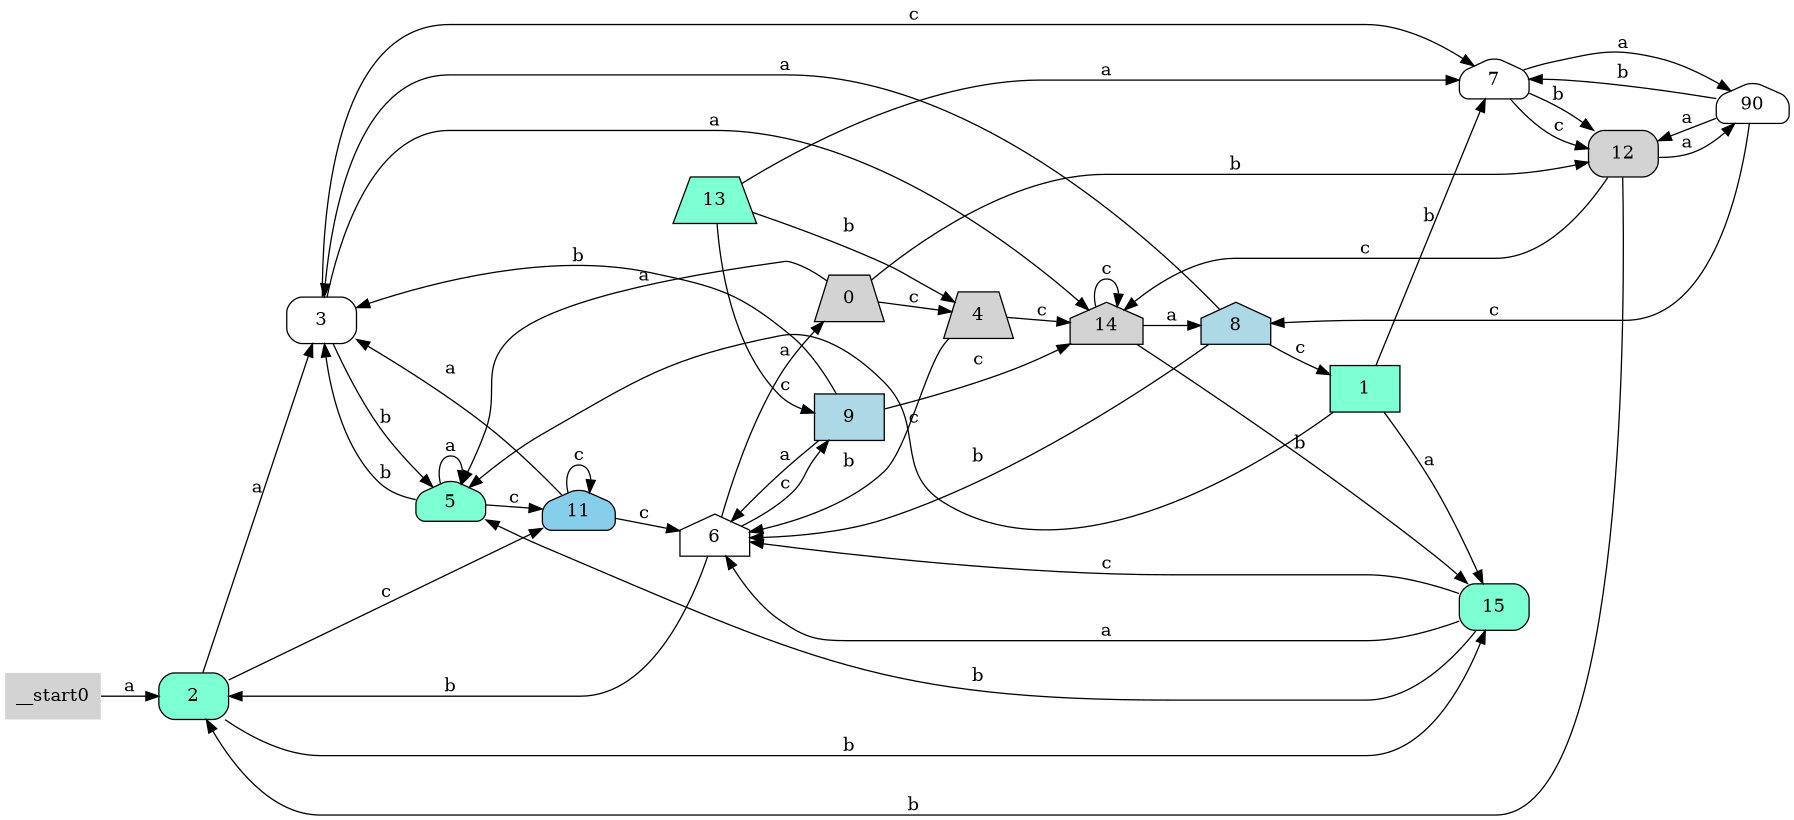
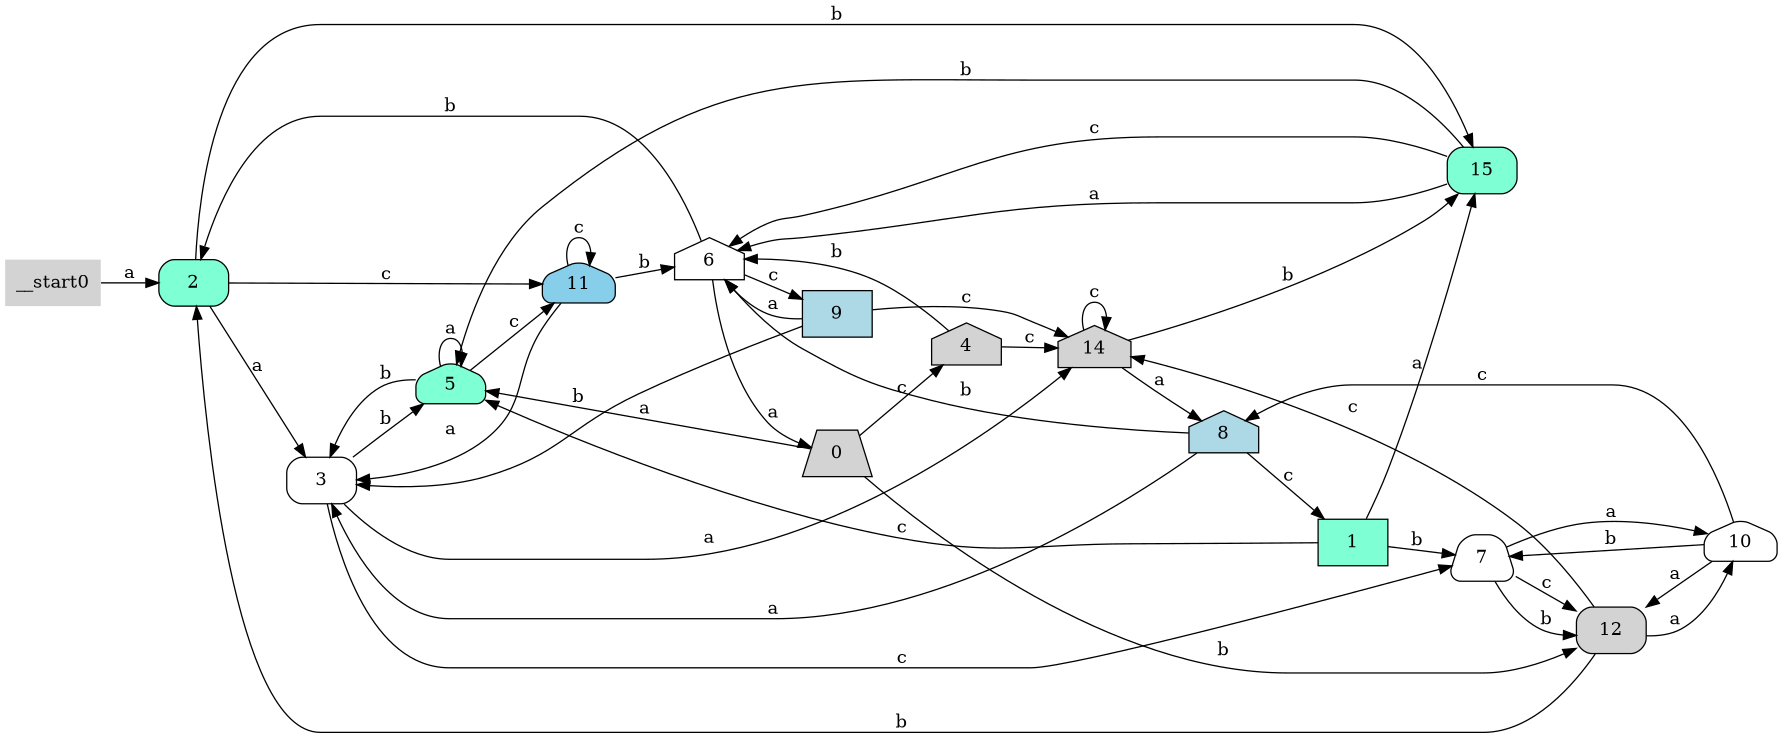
(1494, 80) -> (1482, 558)
(1753, 105) -> (1741, 542)
(715, 200) -> none
(979, 315) -> (966, 346)
(644, 513) -> (645, 263)
